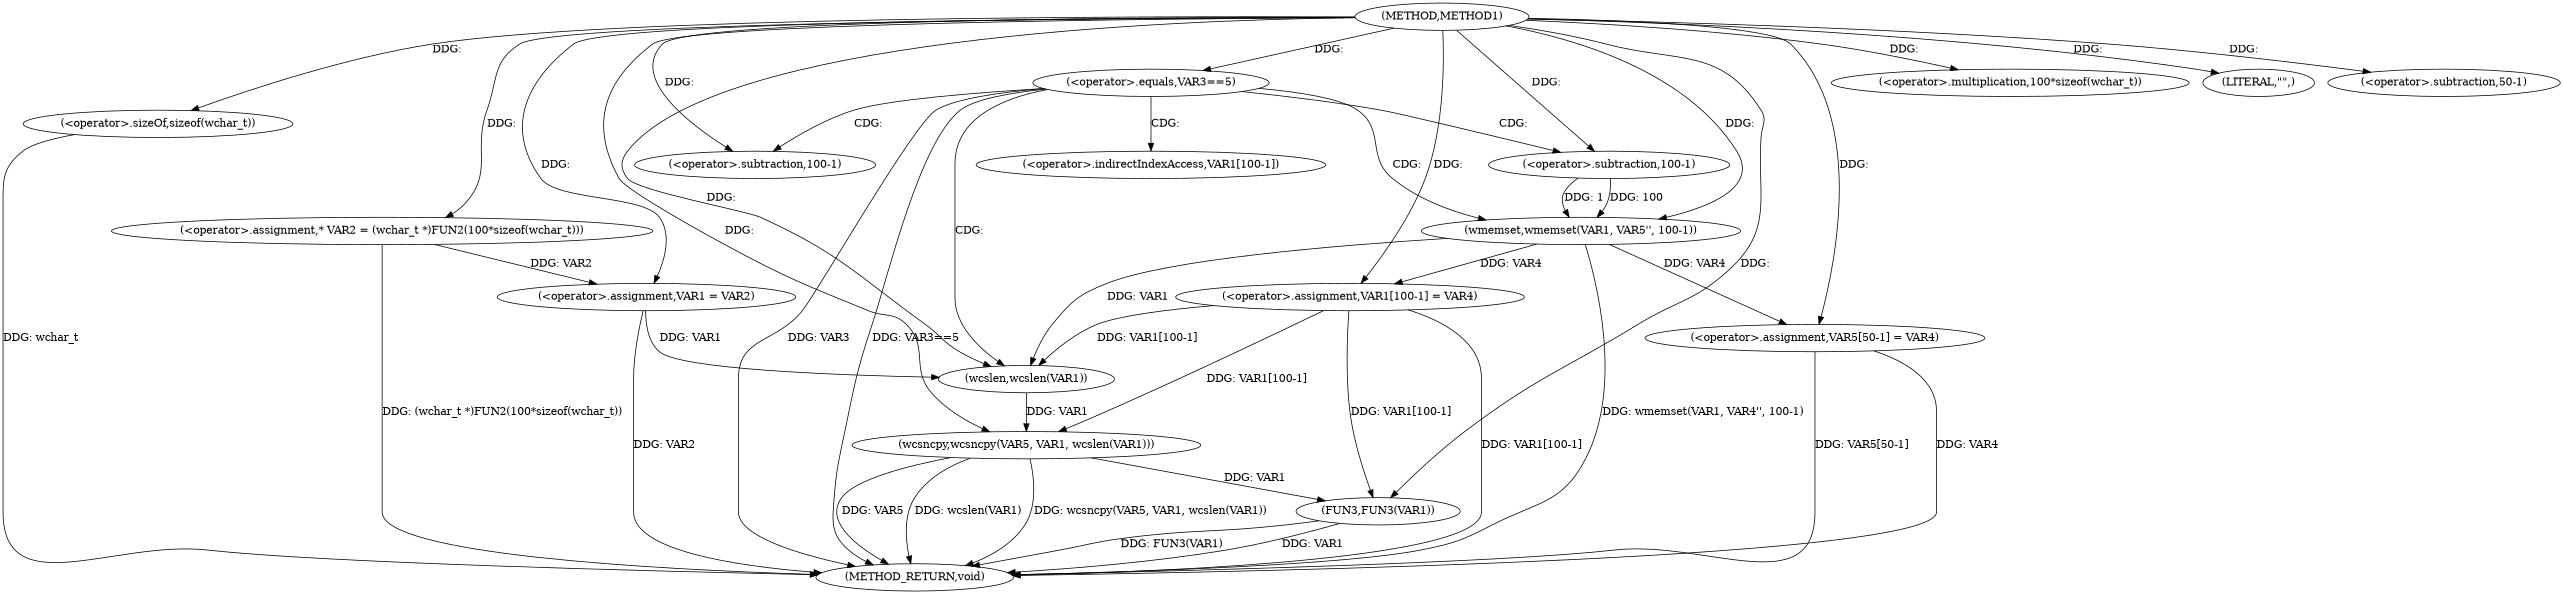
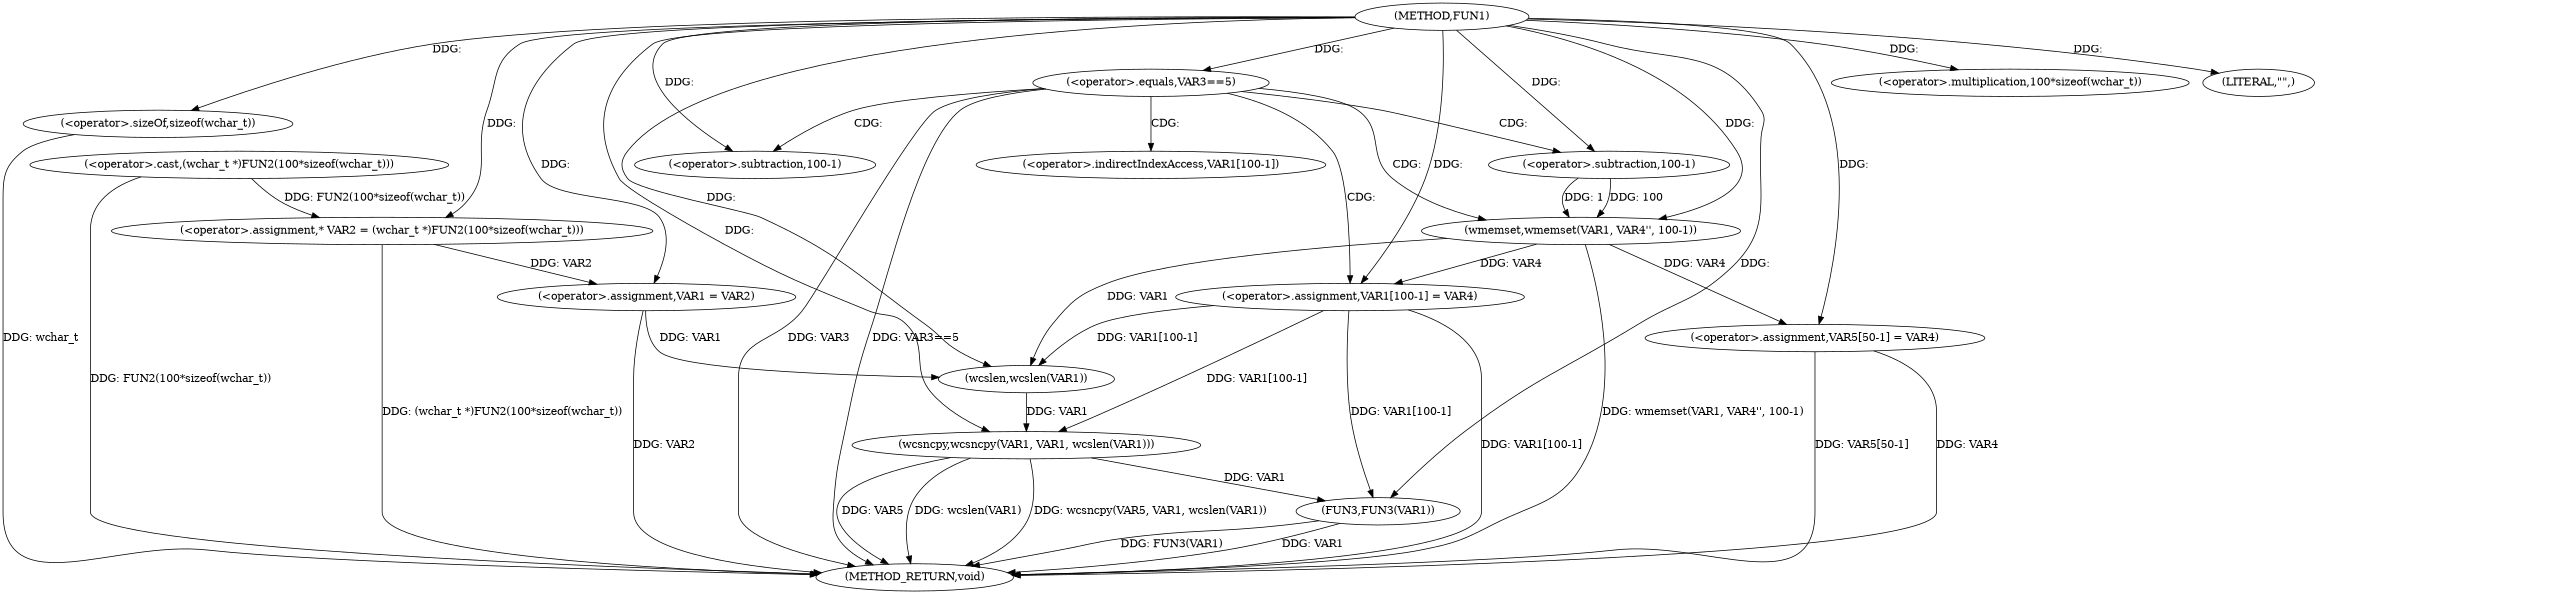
(1442, 17) -> (1442, 17)
(2444, 83) -> none
none -> (239, 165)
(955, 206) -> (1334, 153)
(1581, 231) -> (1581, 231)
(1026, 445) -> (1026, 445)
